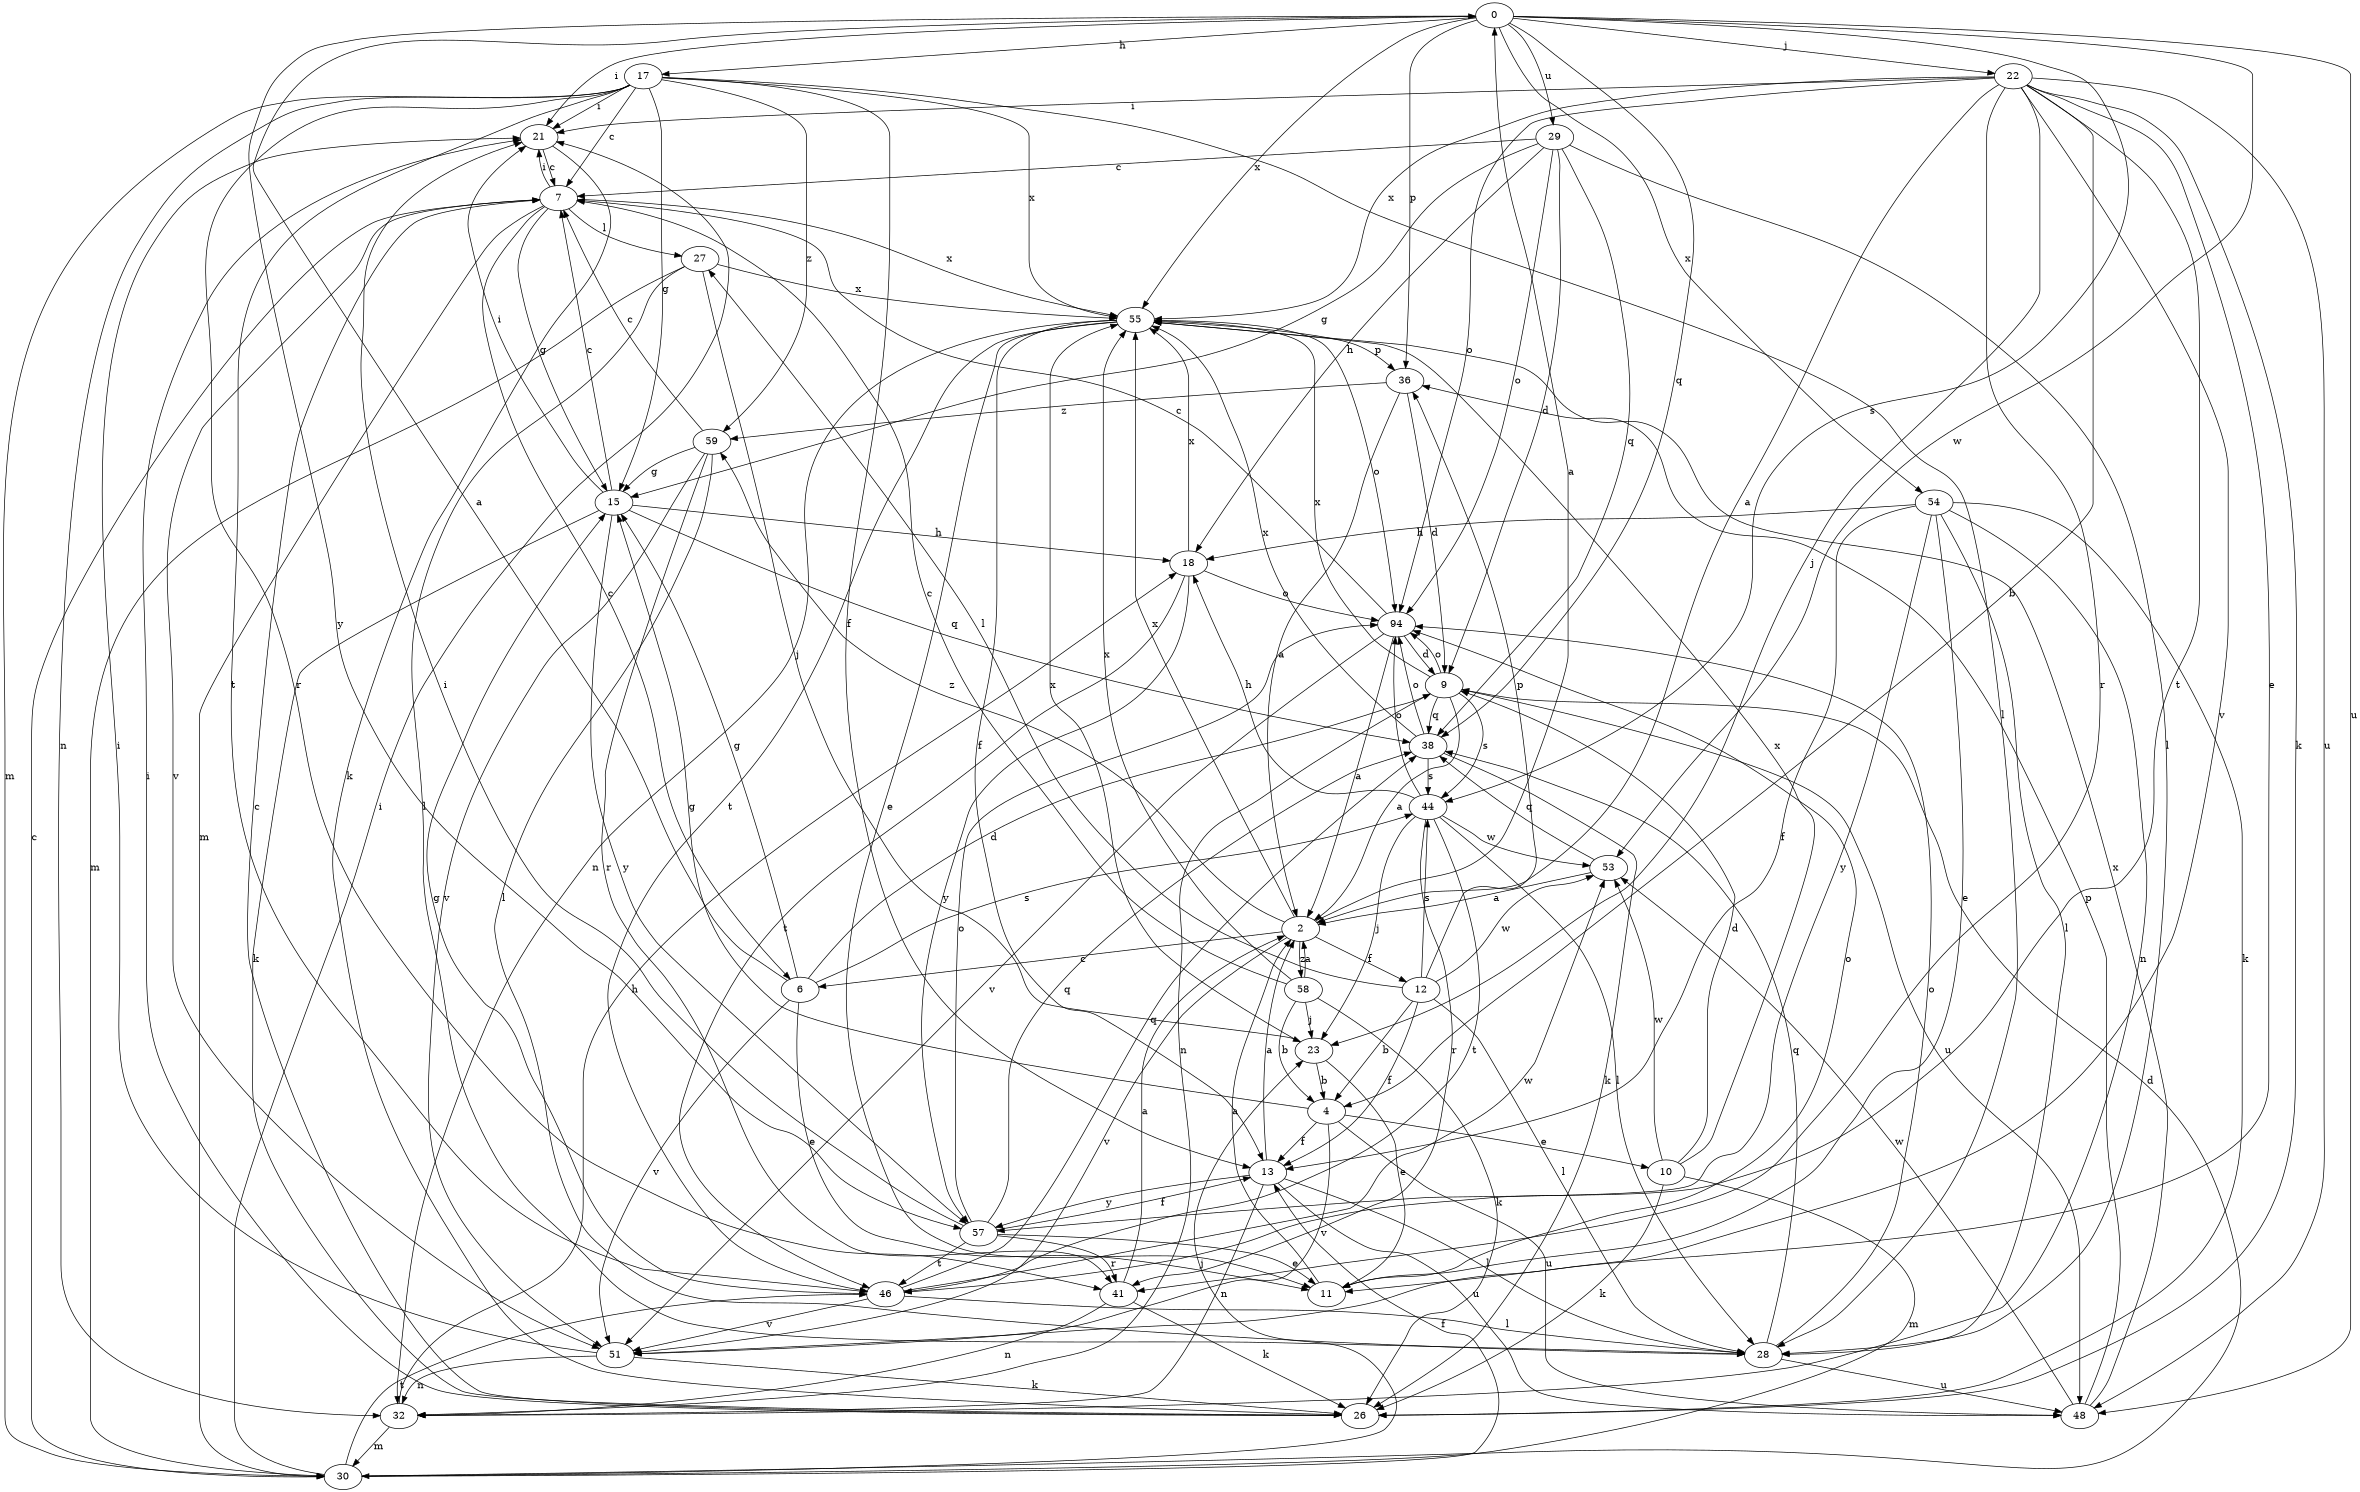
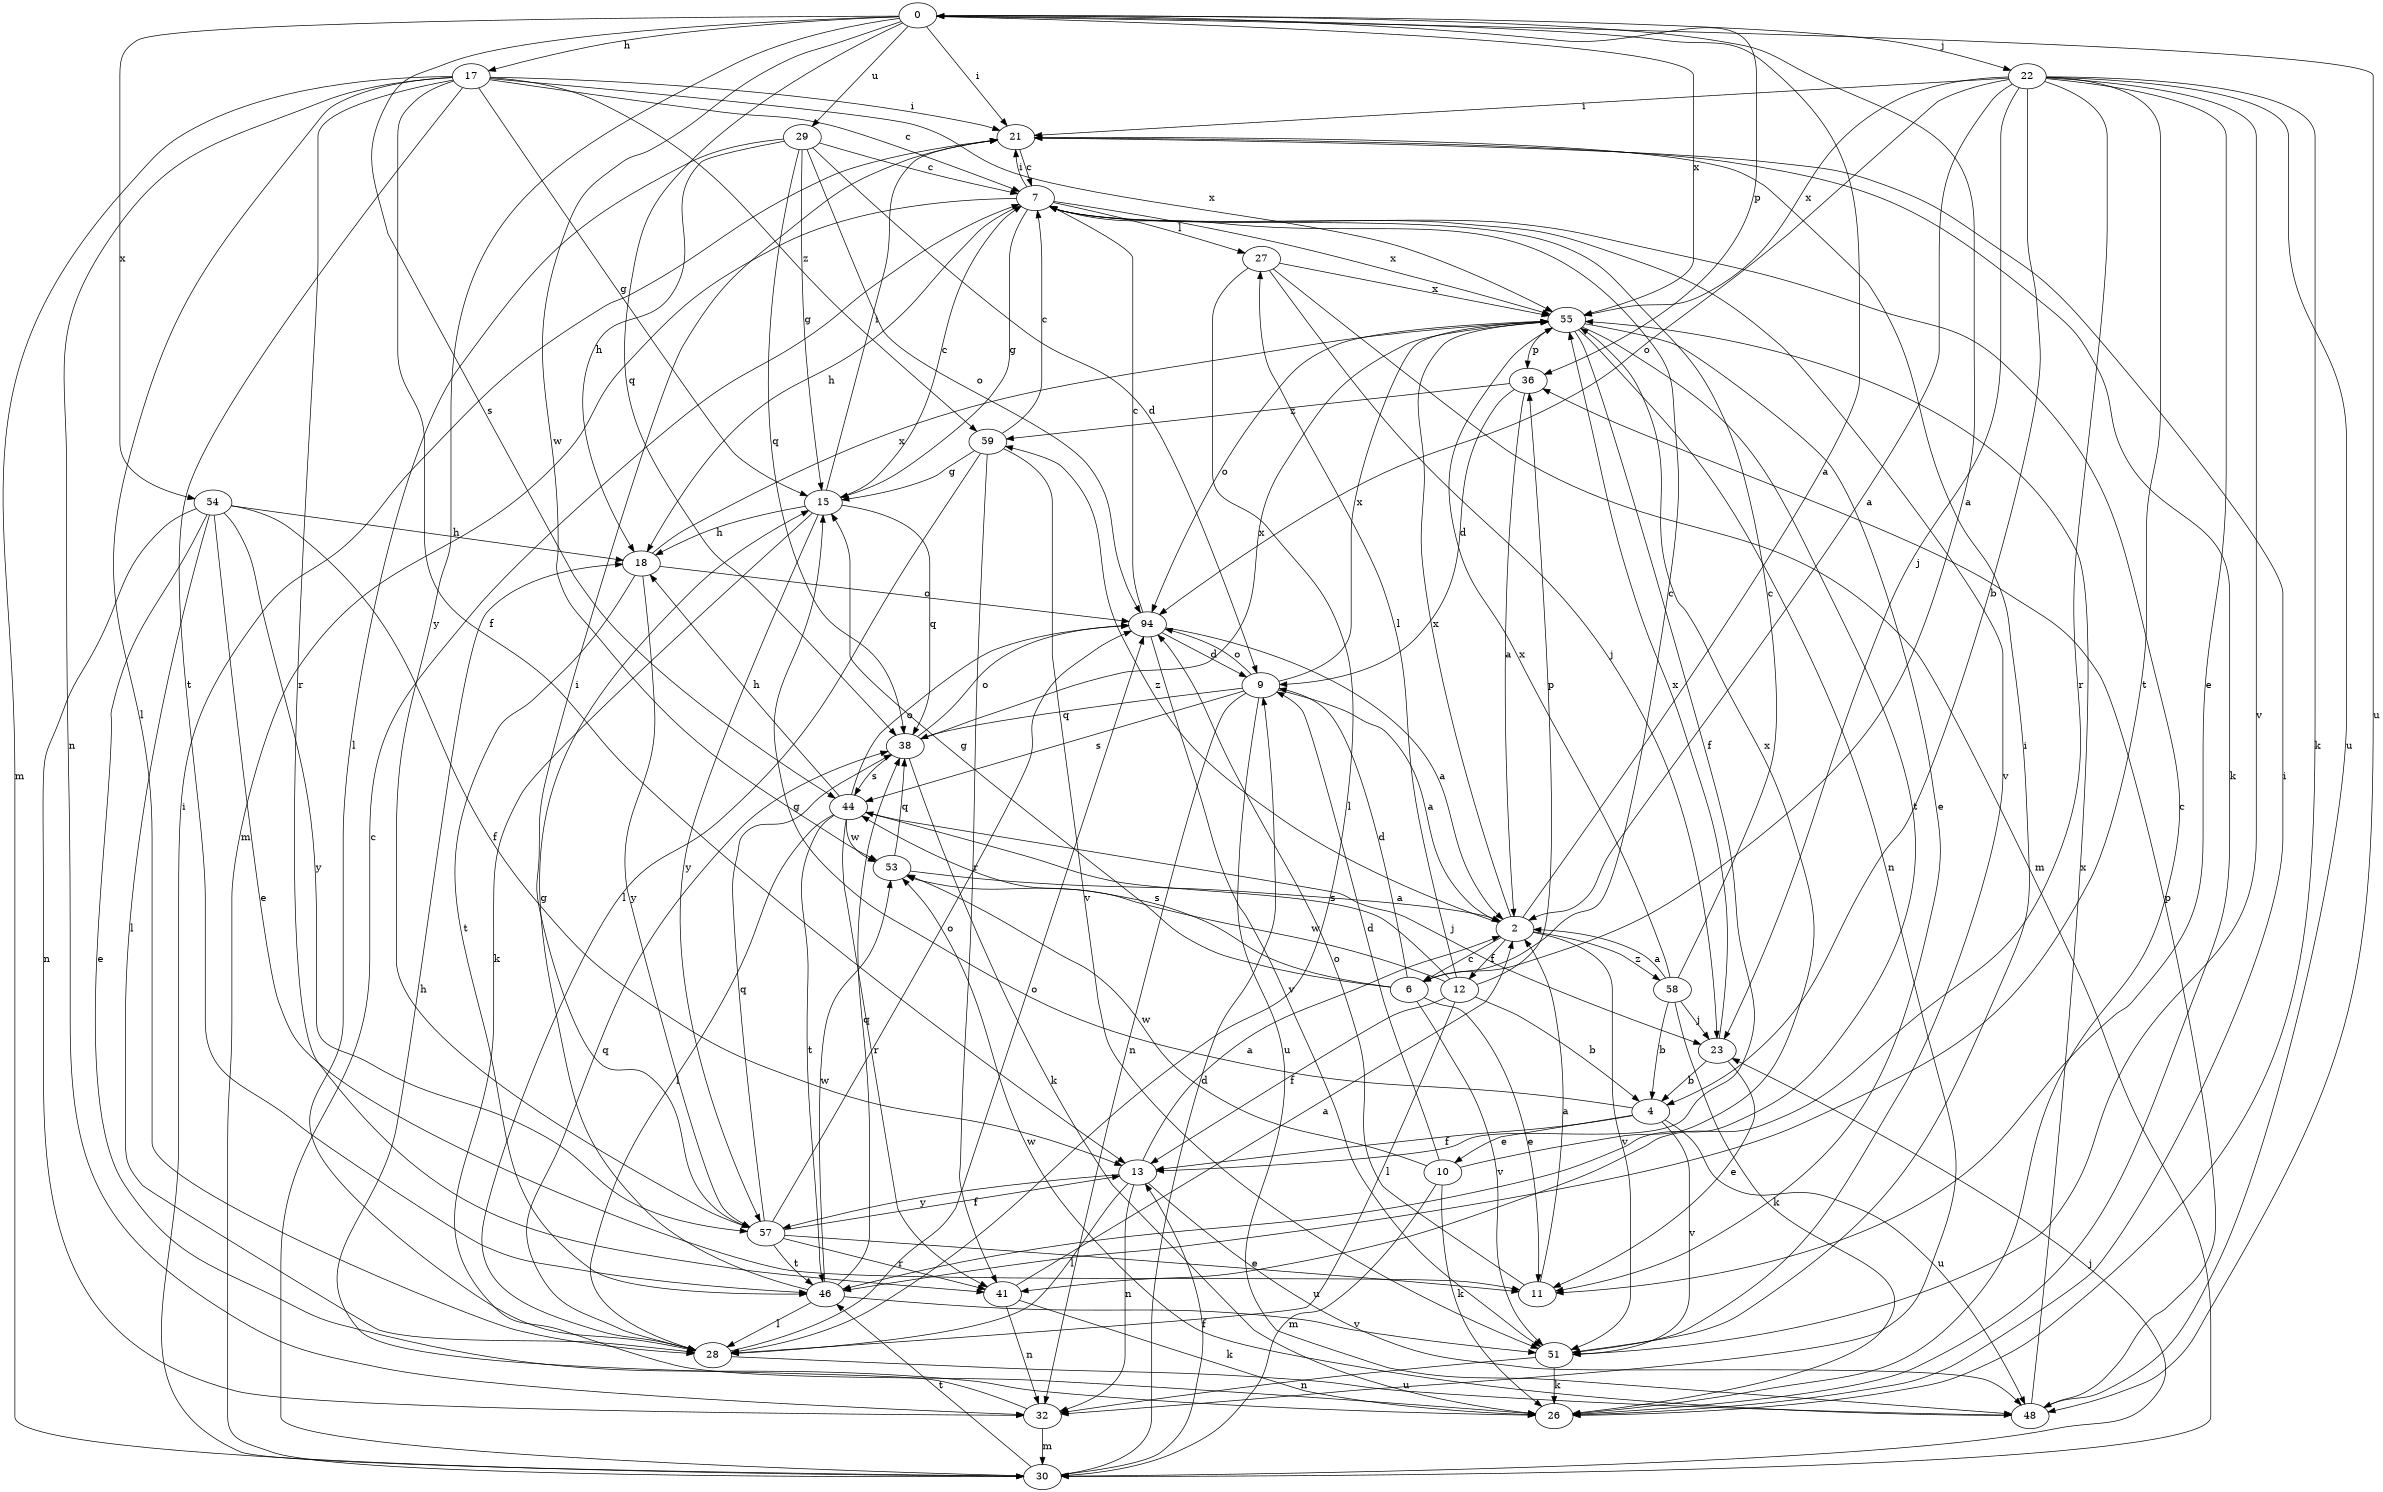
none -> (827, 369)
(2245, 959) -> (101, 959)
